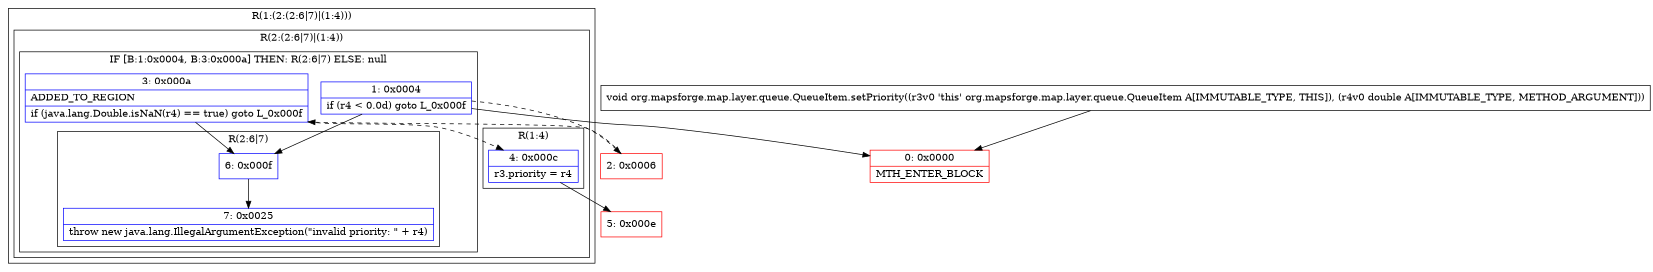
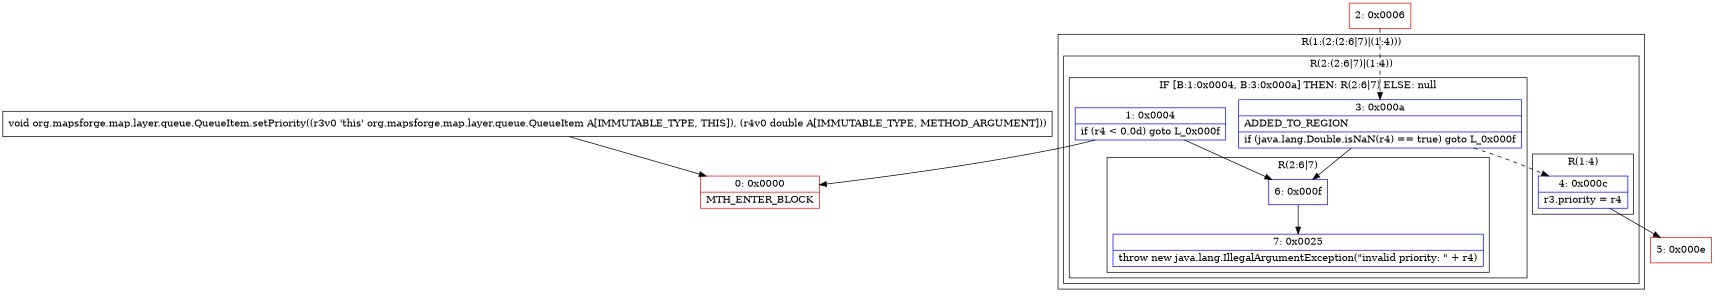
(540, 112) -> none
